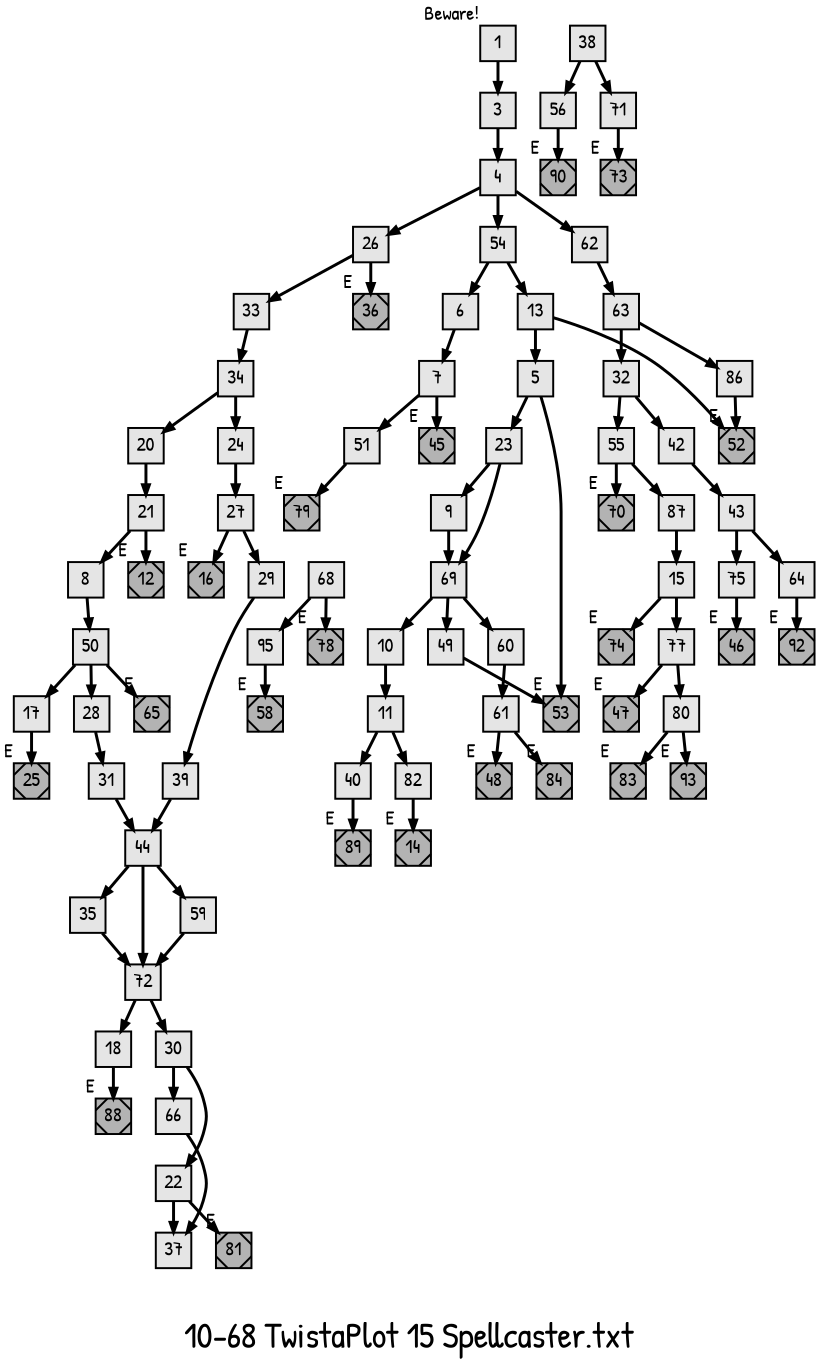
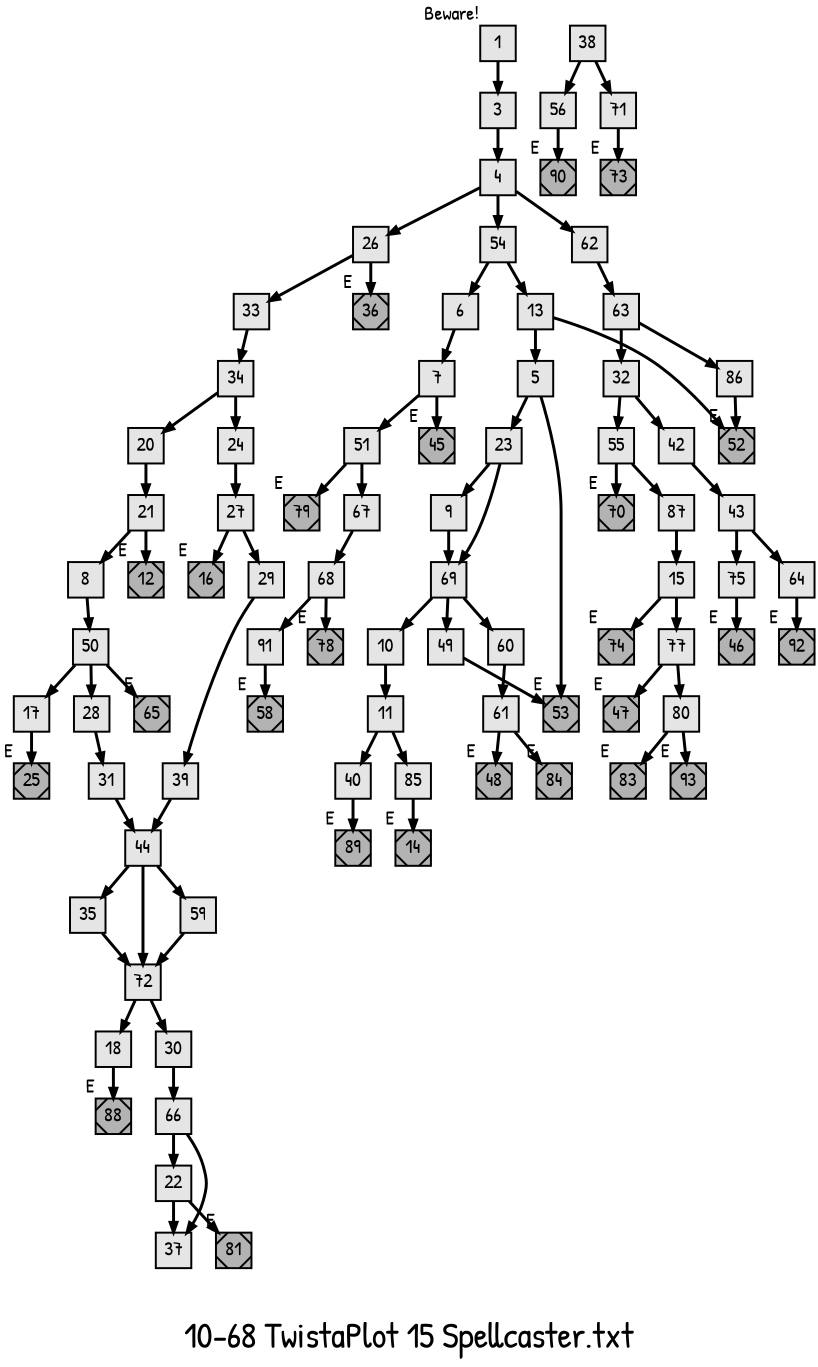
none -> (362, 513)
(265, 647) -> (265, 647)
(413, 781) -> (413, 781)
(206, 1111) -> (174, 1145)
